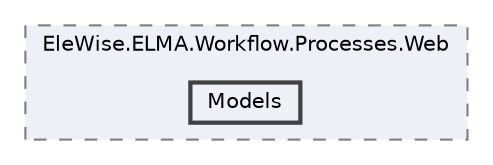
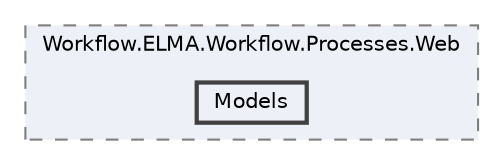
(246, 45) -> (252, 45)
